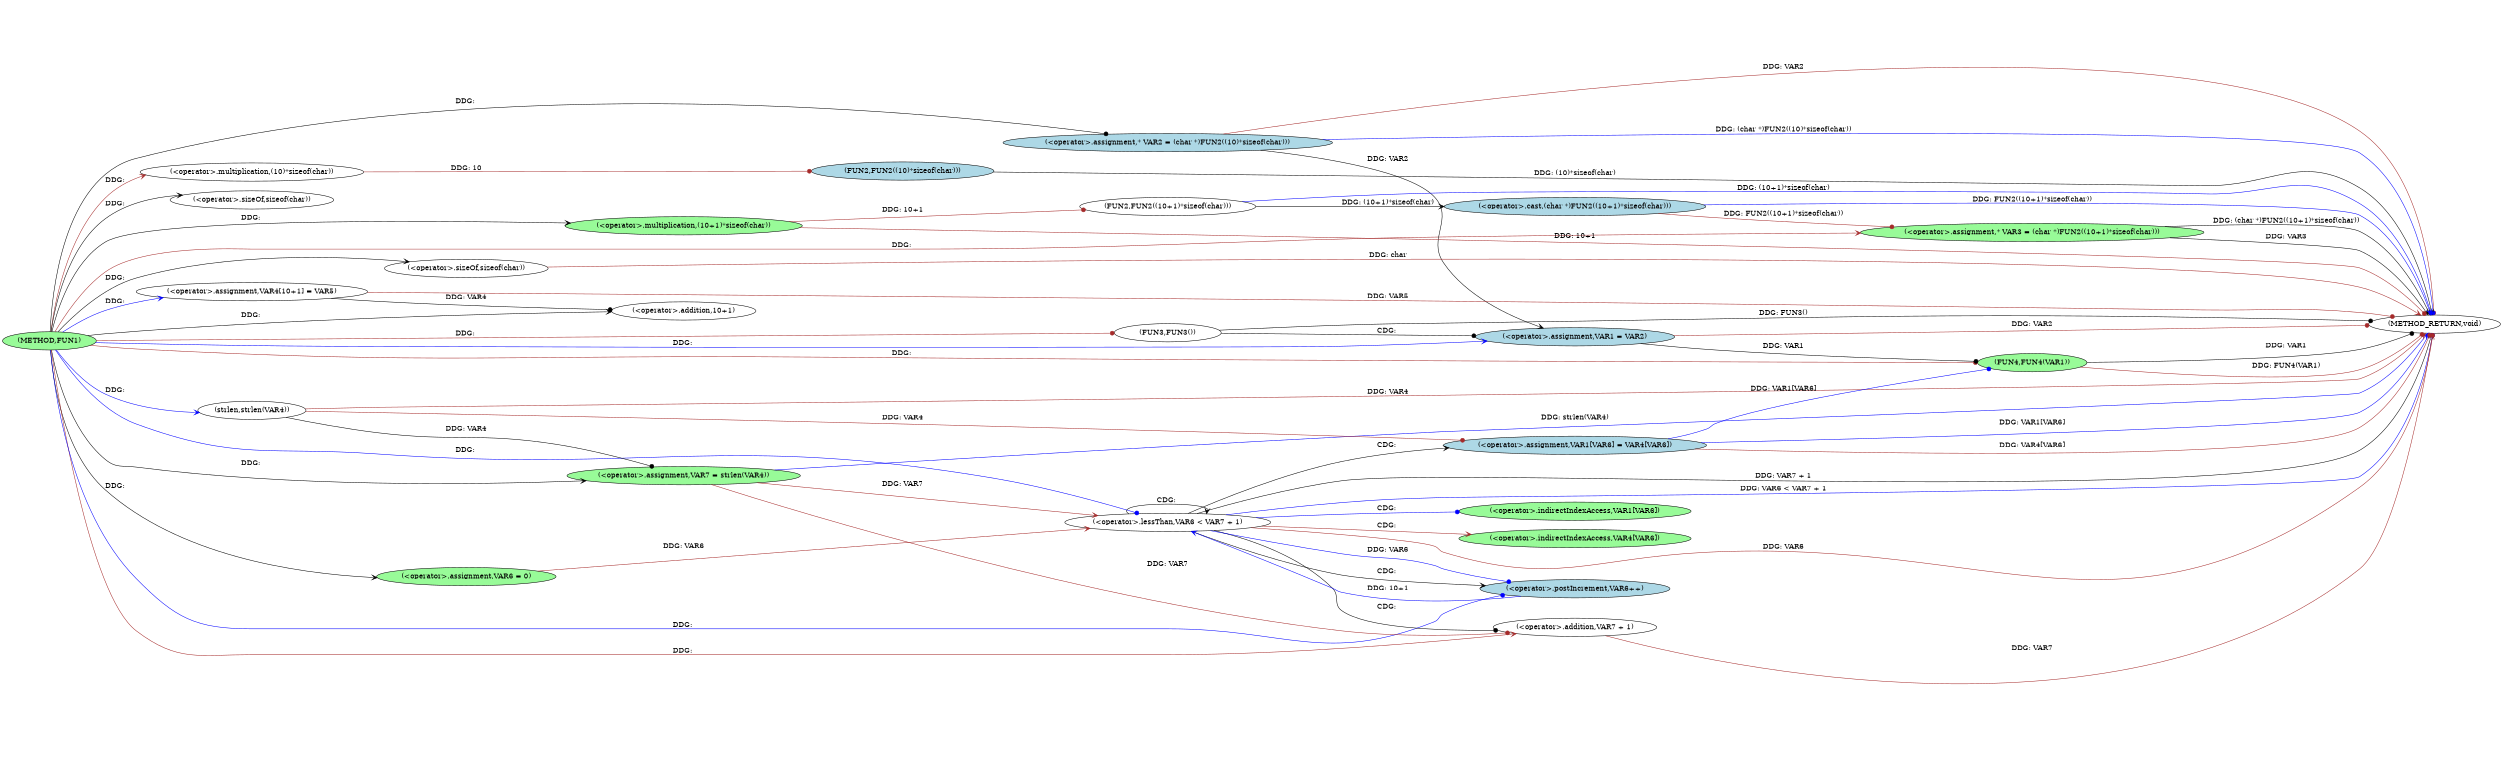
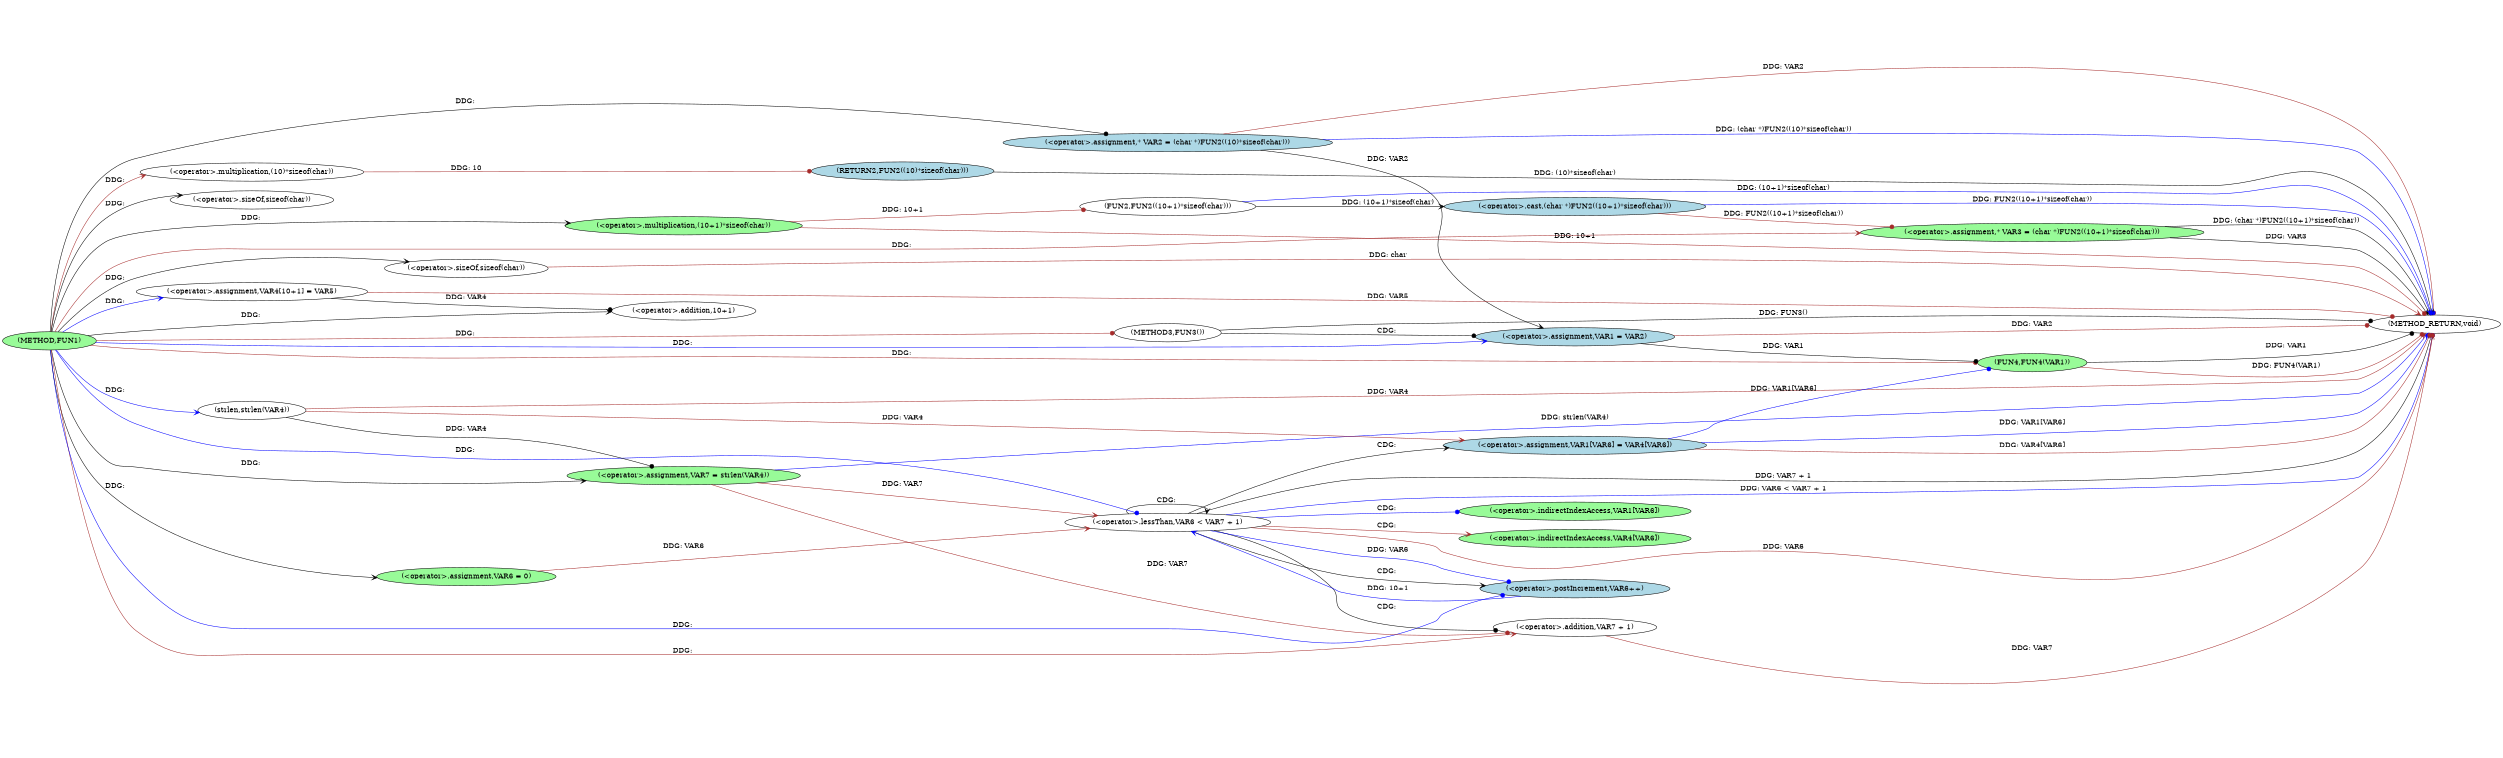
(903, 171) -> (903, 171)
(1168, 333) -> (1168, 333)
(883, 424) -> (883, 424)
